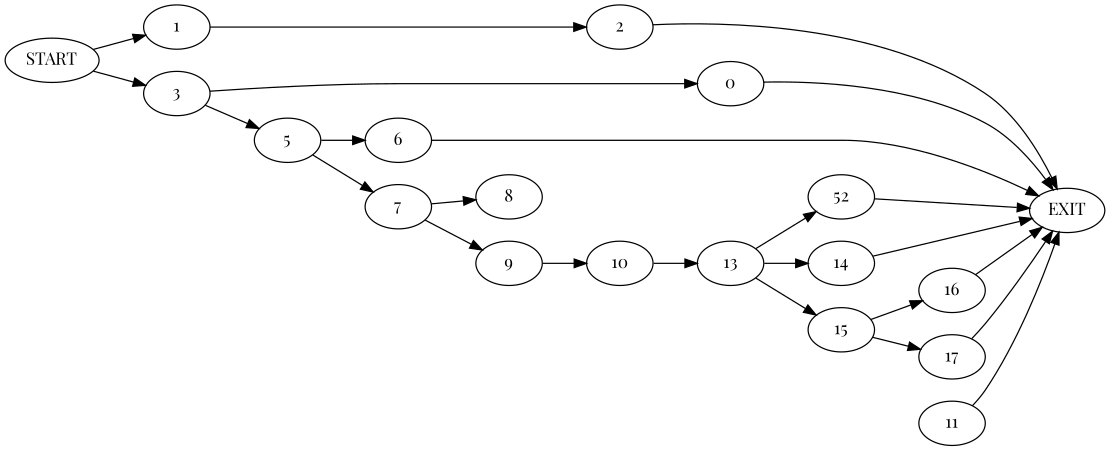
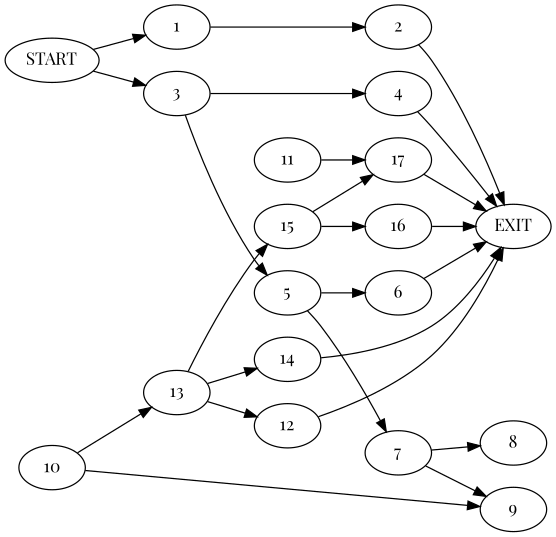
(731, 84) -> (398, 94)
(841, 197) -> (288, 426)
(558, 263) -> (276, 488)
(1020, 328) -> (337, 160)
